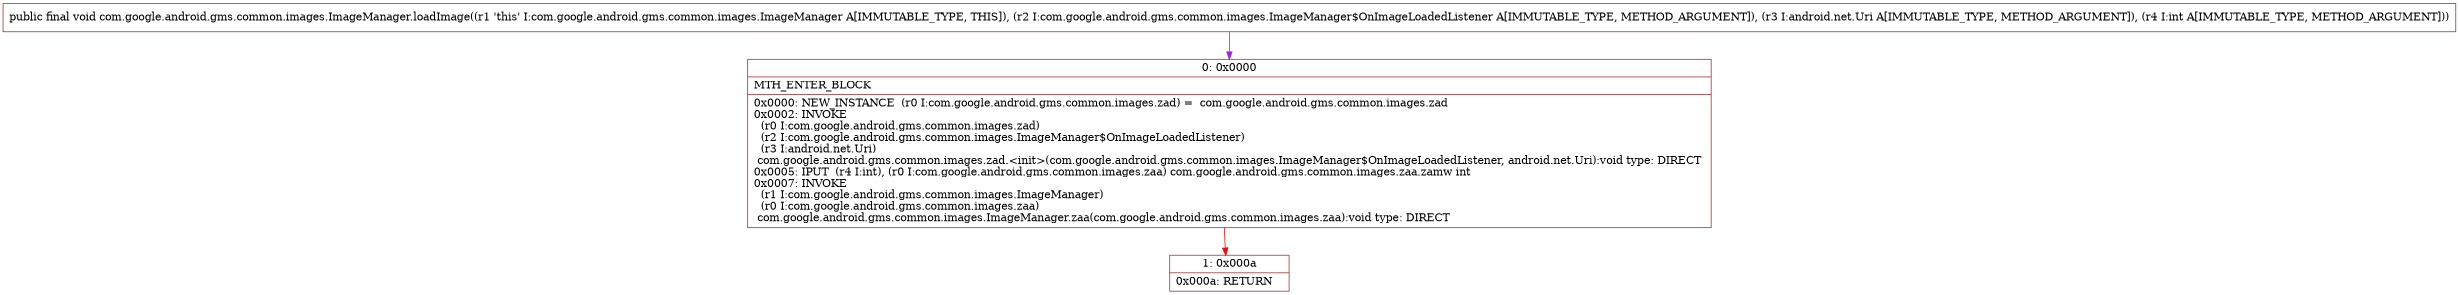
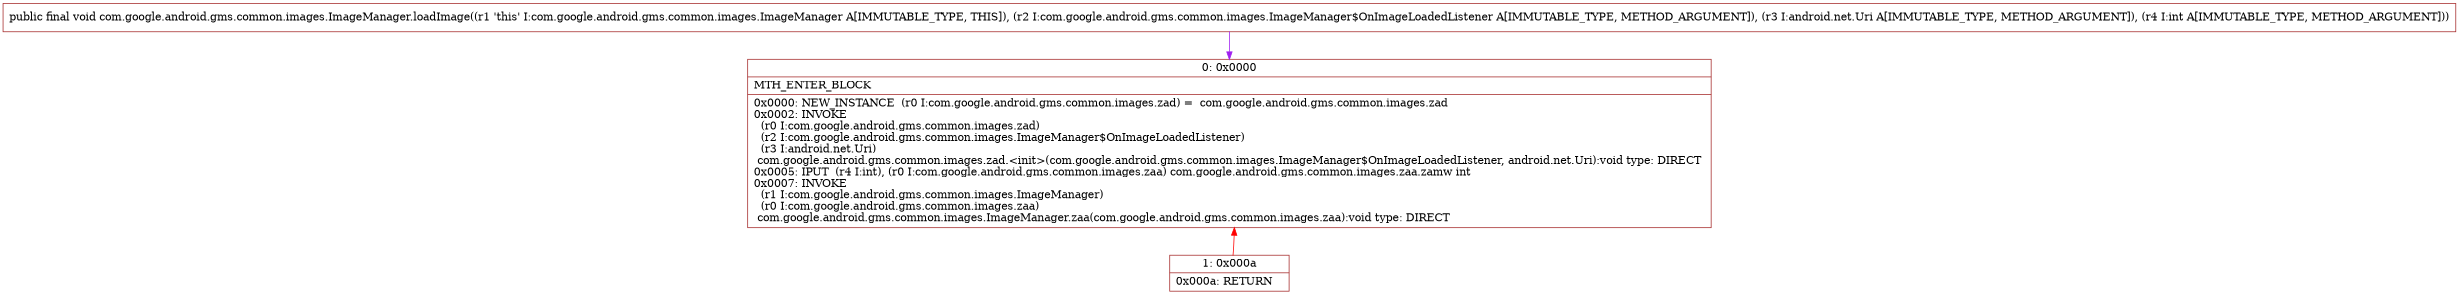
(1225, 238) -> (1234, 245)
